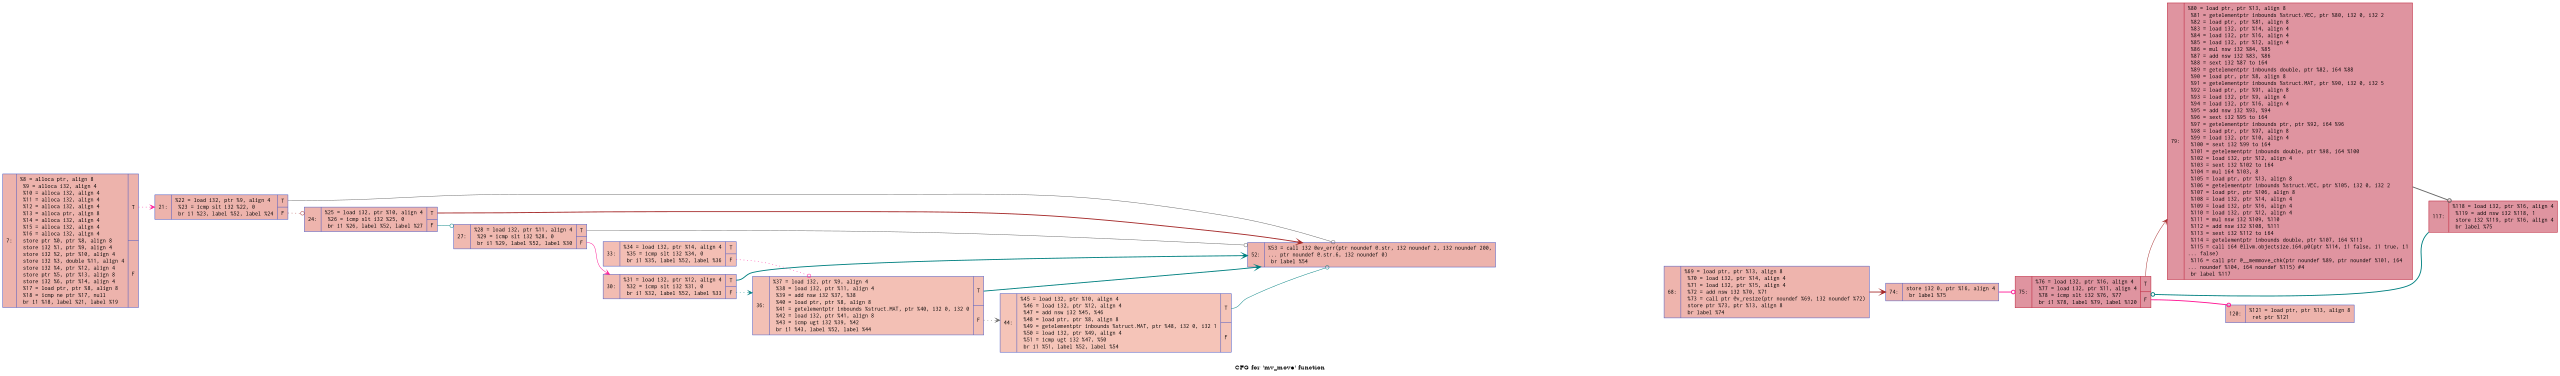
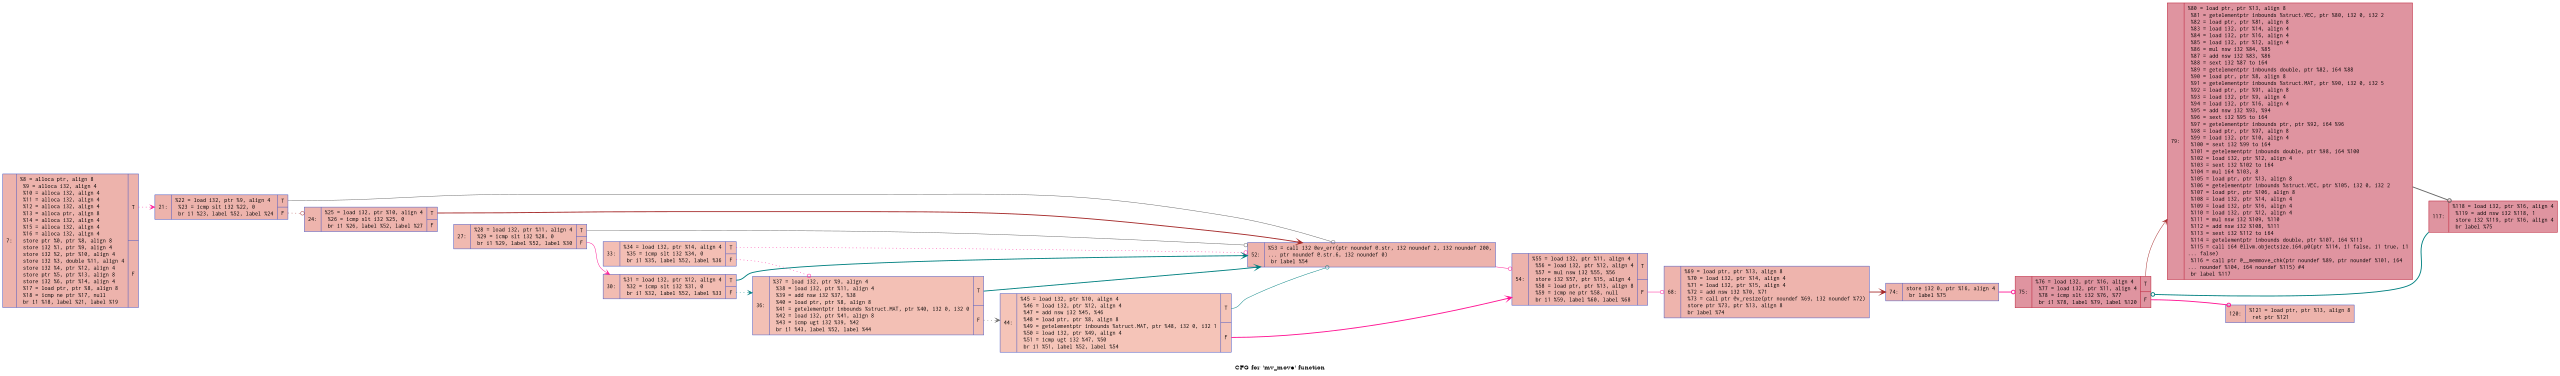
(444, 225) -> none
none -> (990, 249)
none -> (1580, 279)
